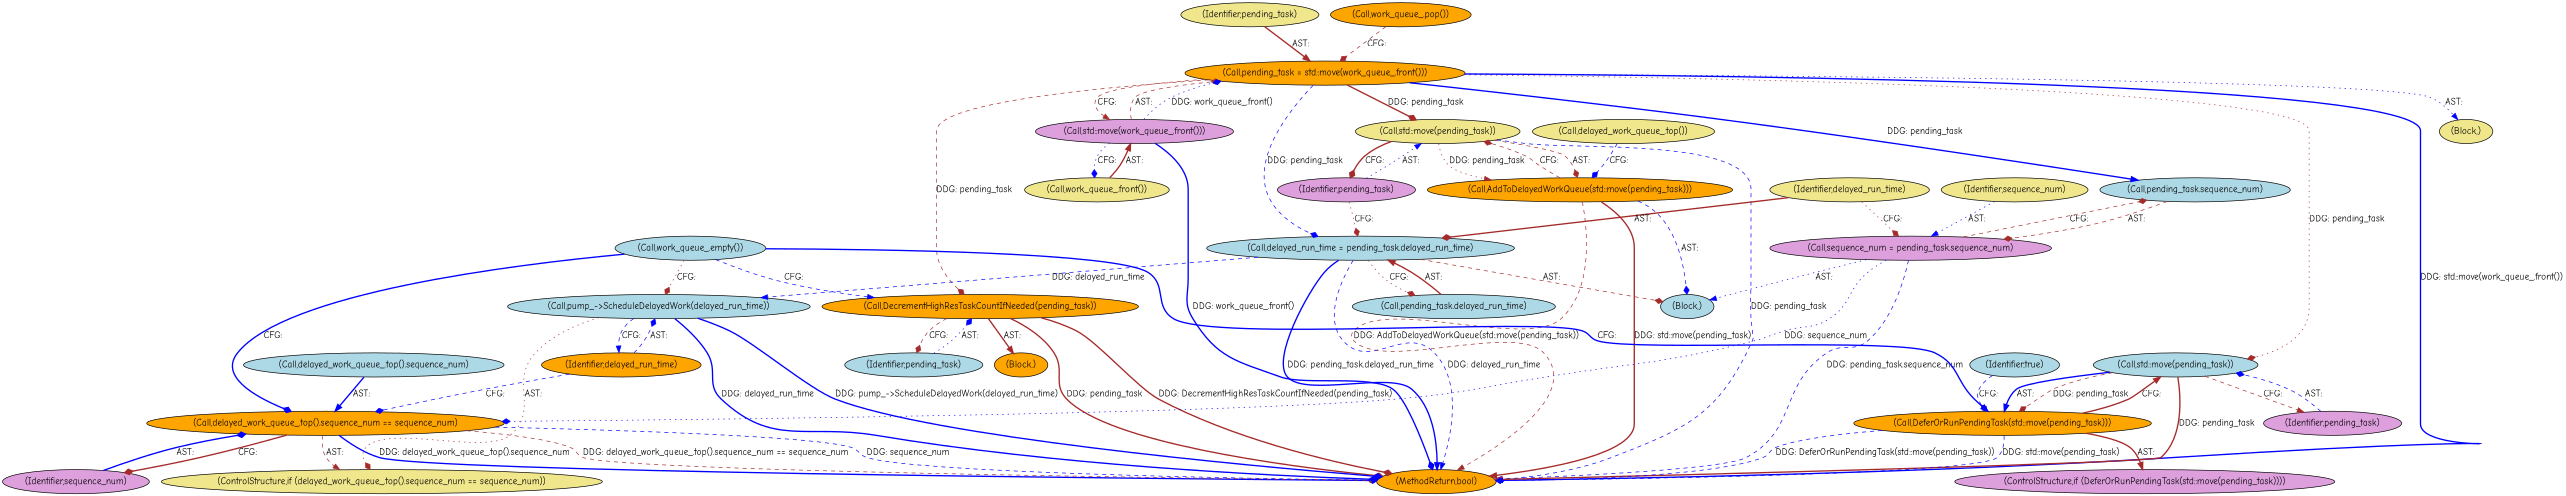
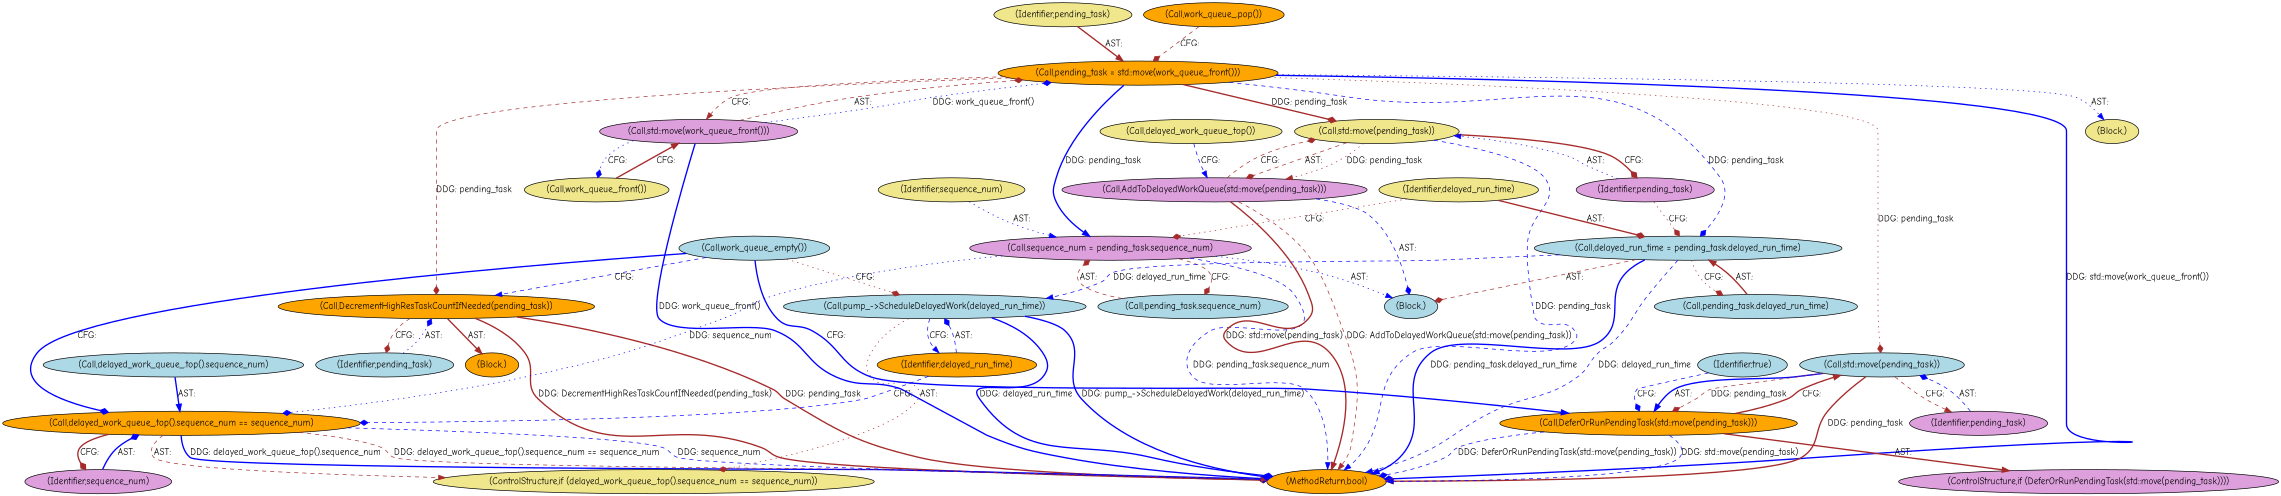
(1771, 126) -> (1066, 155)
(1608, 158) -> (1198, 158)
(1136, 161) -> (667, 161)
(1580, 190) -> (1215, 190)
